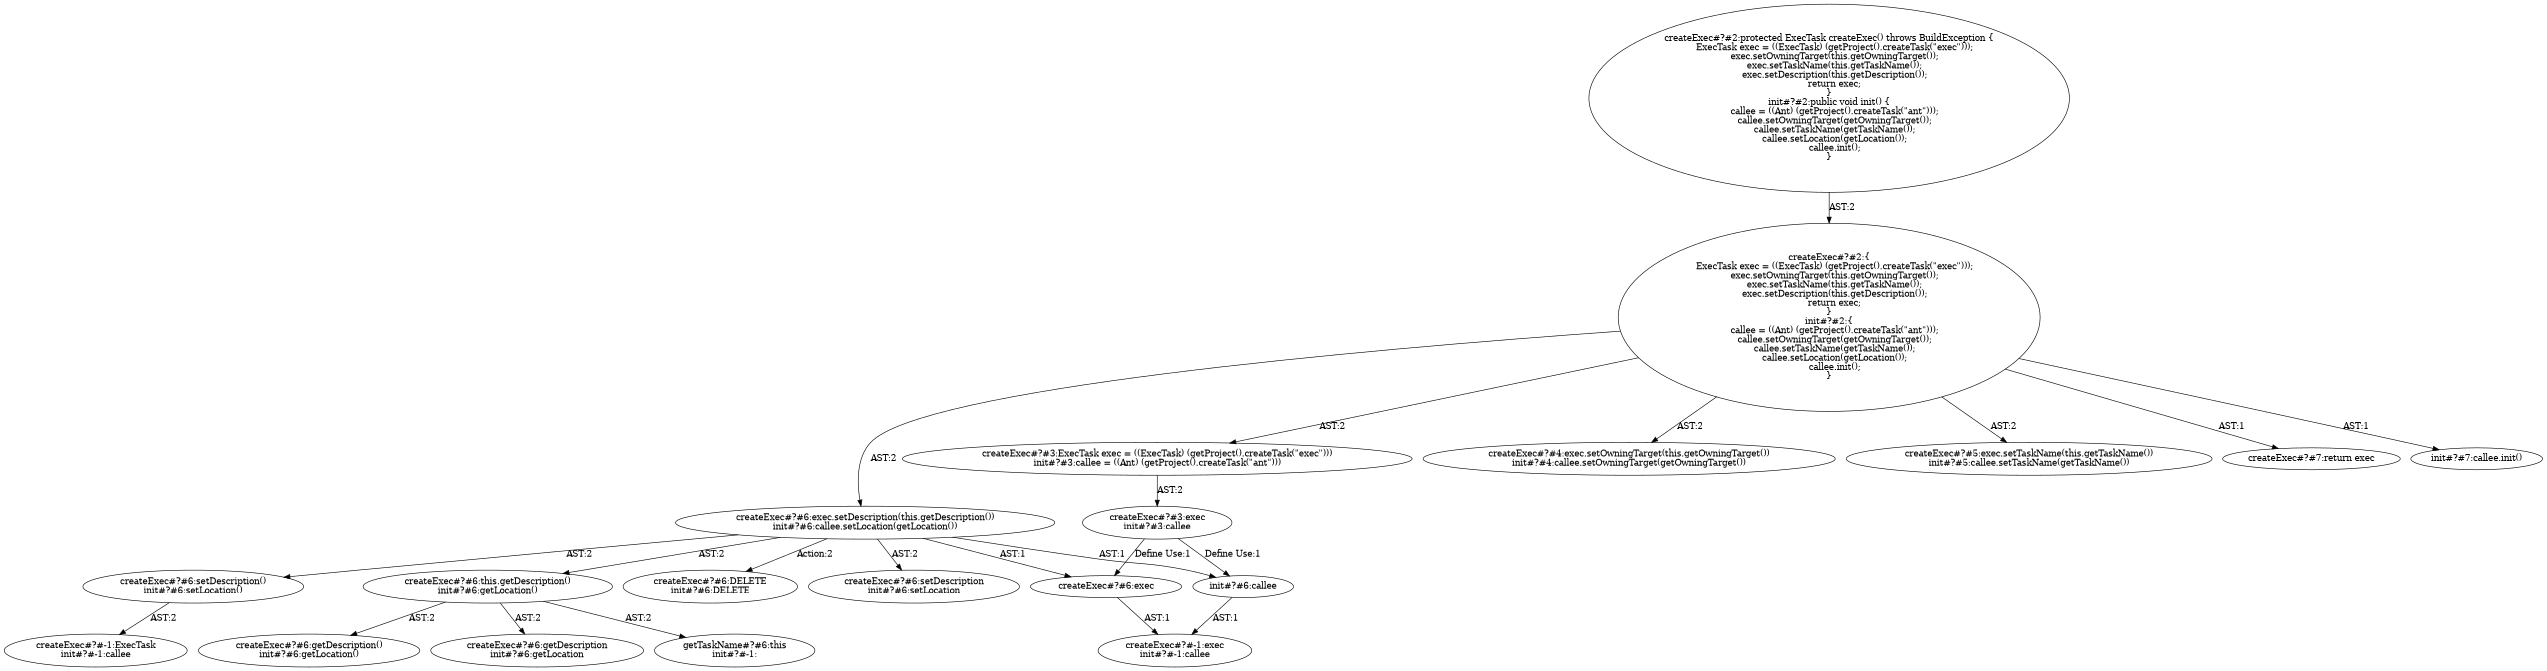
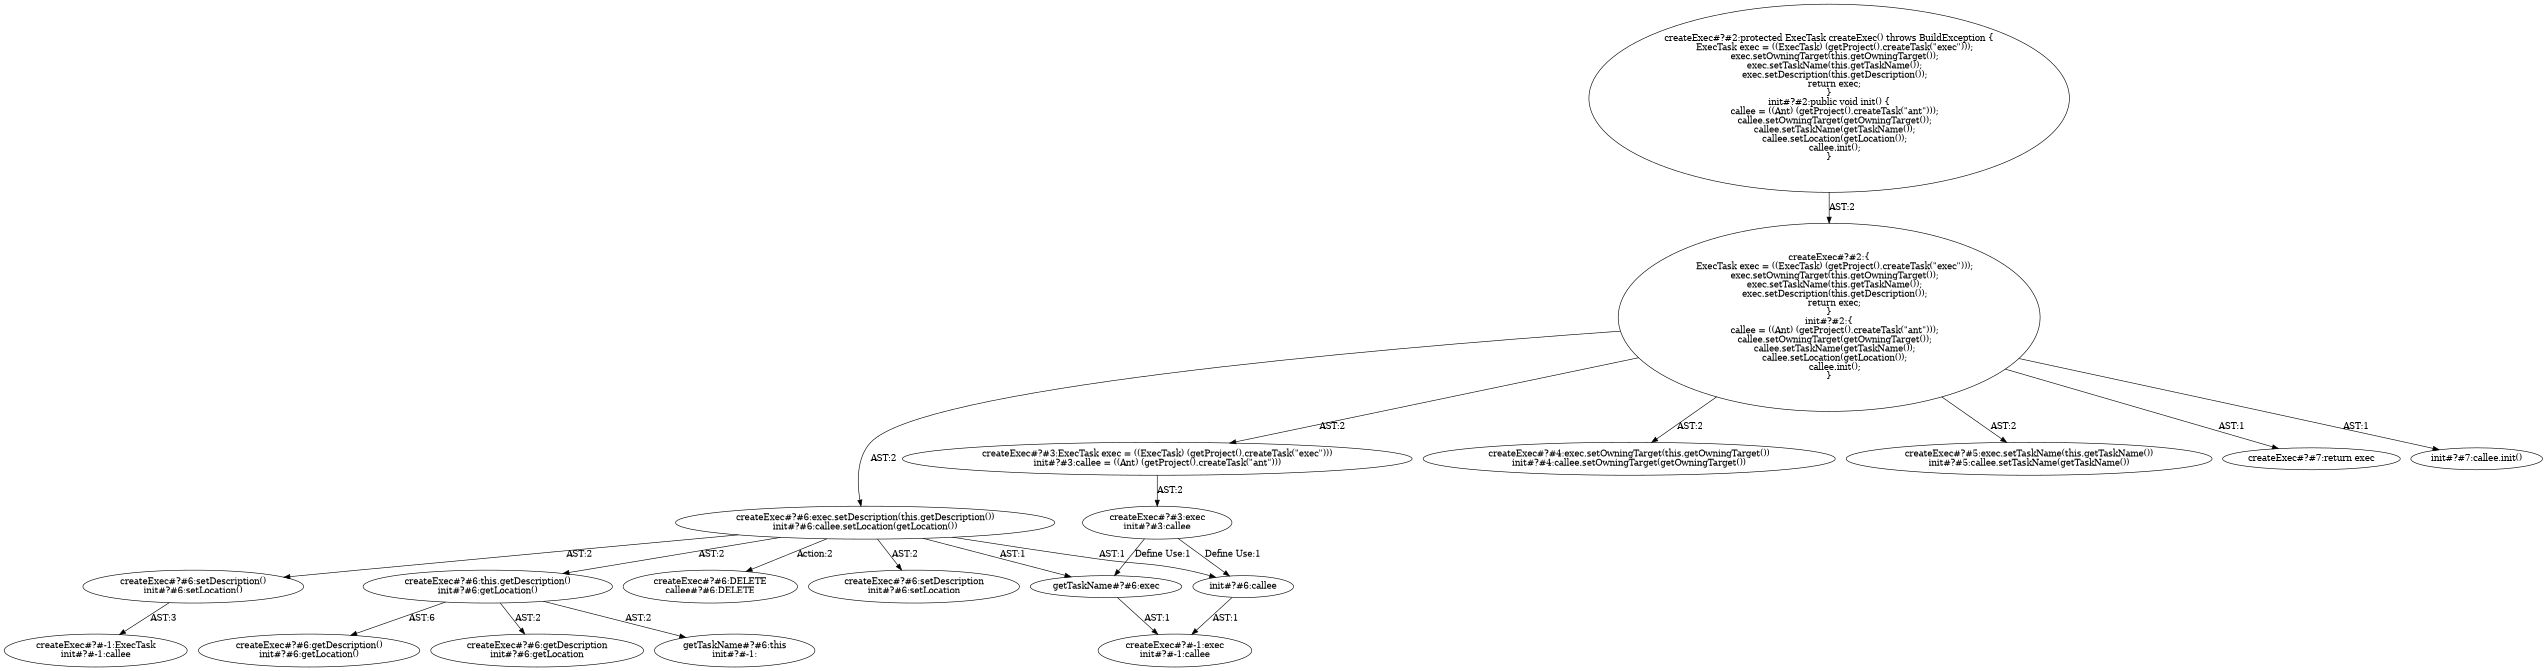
(710, 587) -> (710, 587)
(1106, 587) -> (1106, 587)
(164, 619) -> (164, 619)
(422, 619) -> (422, 619)
